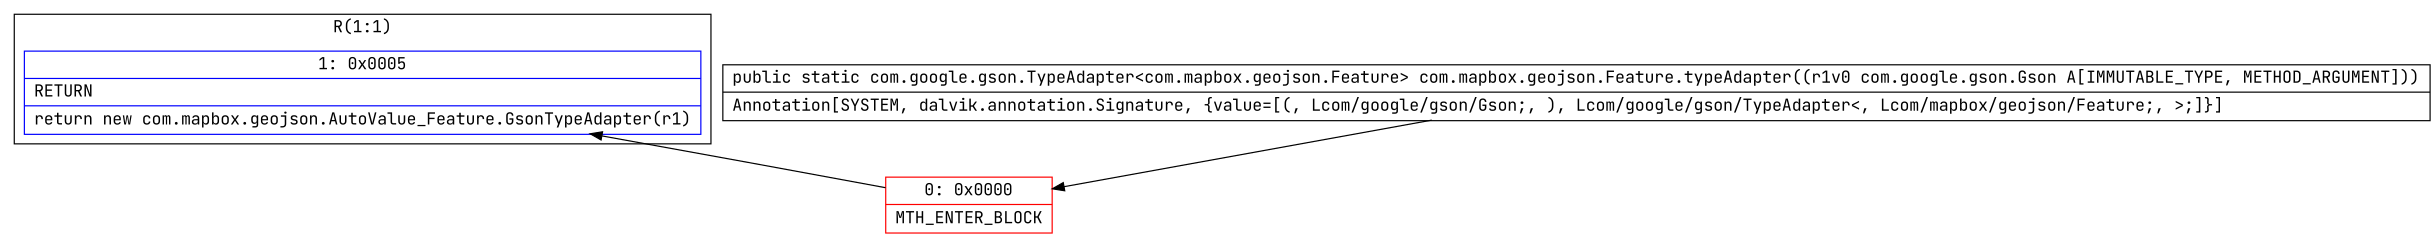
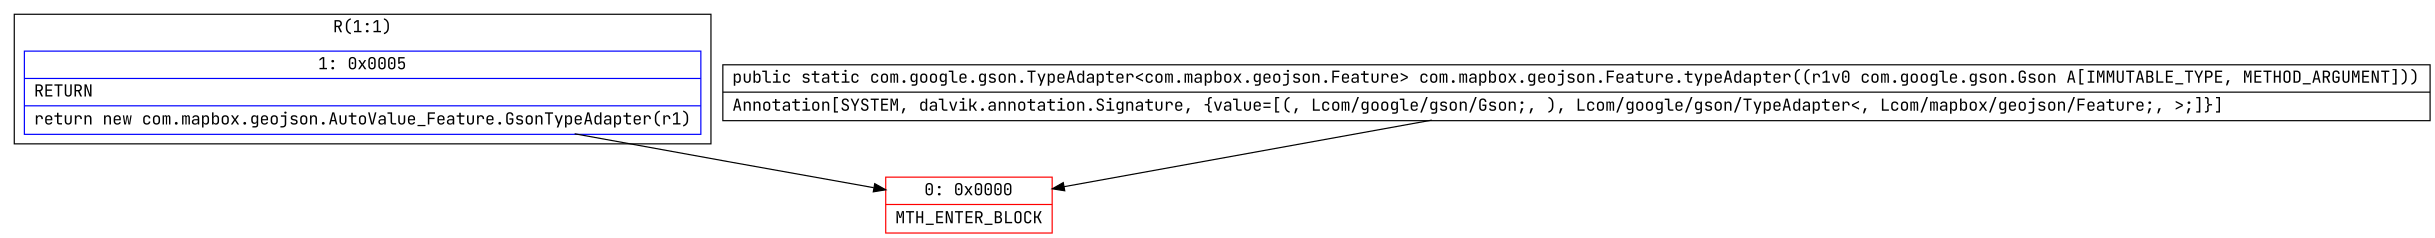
(744, 162) -> (724, 161)
